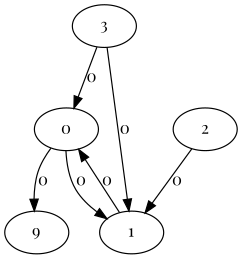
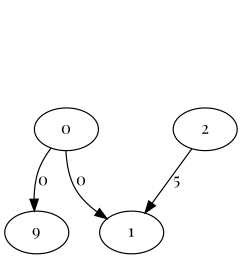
(104, 26) -> none
(177, 181) -> (177, 181)
(102, 186) -> none
